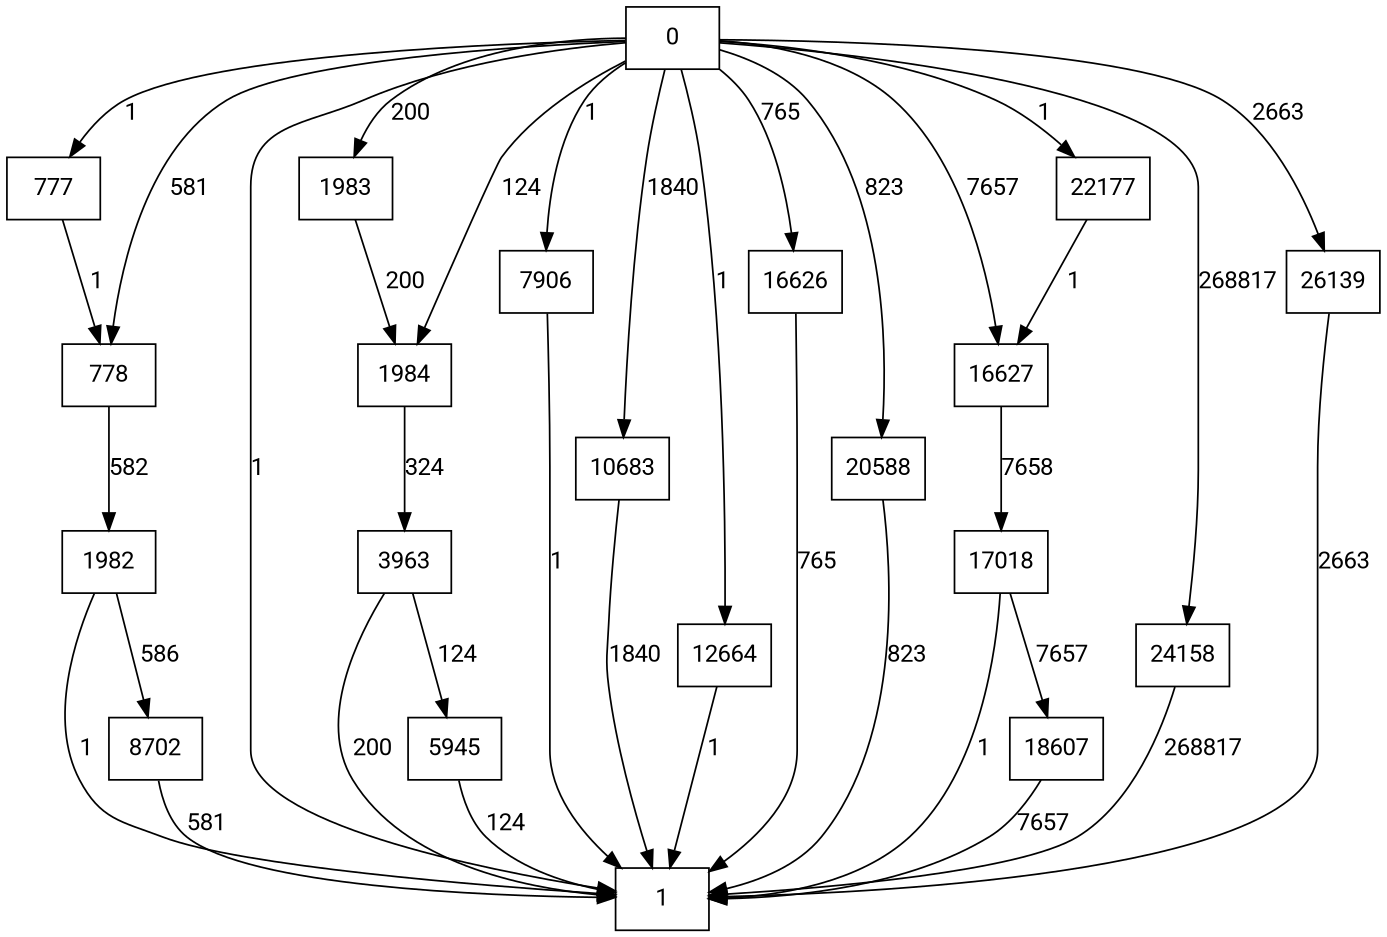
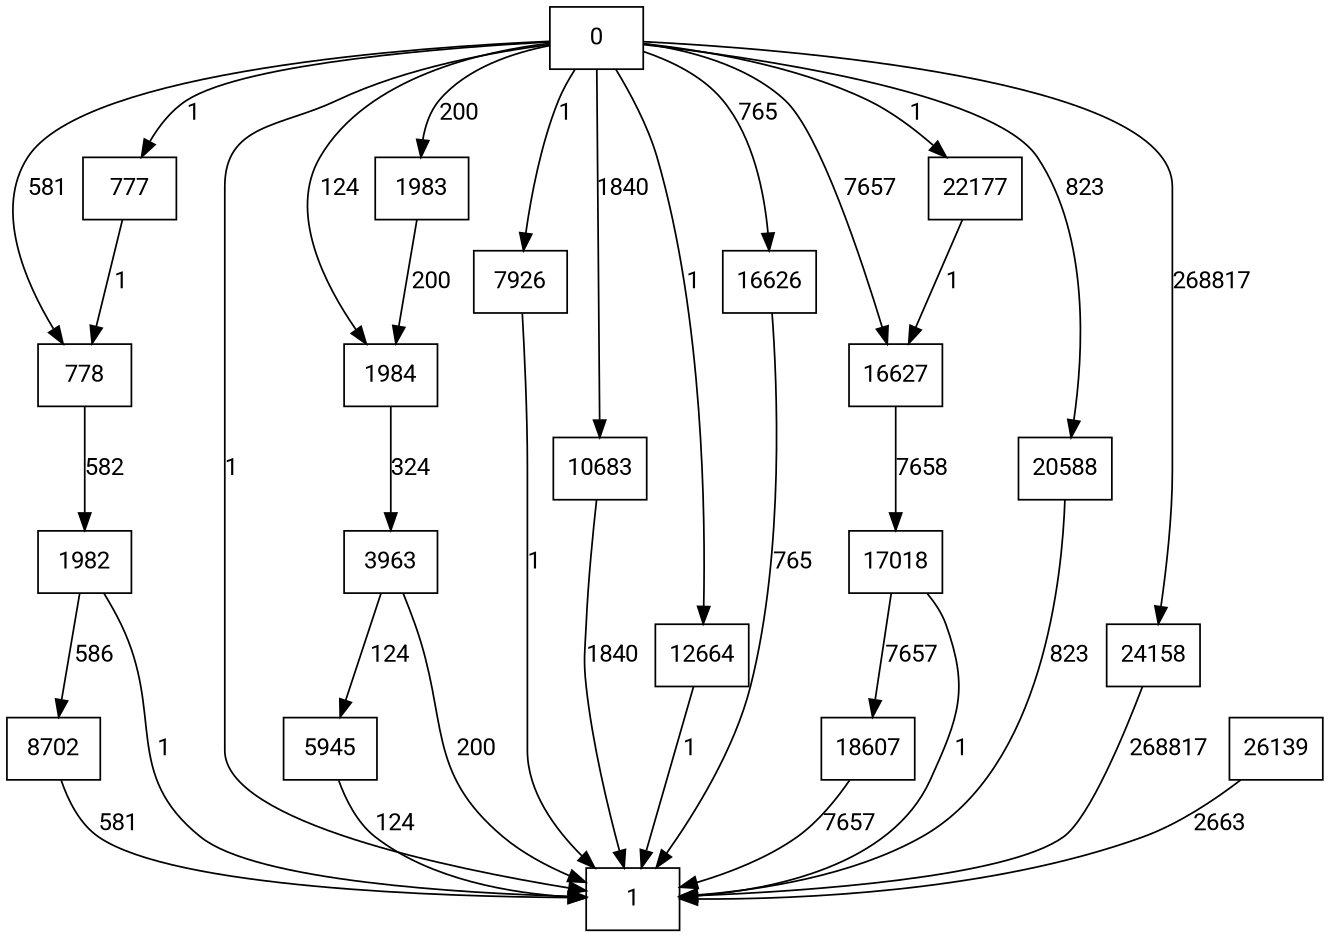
(1057, 58) -> none
(546, 282) -> (520, 282)
